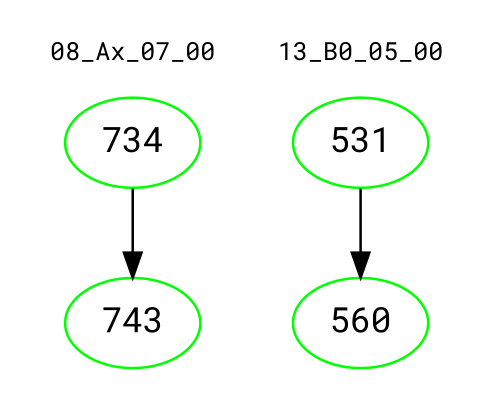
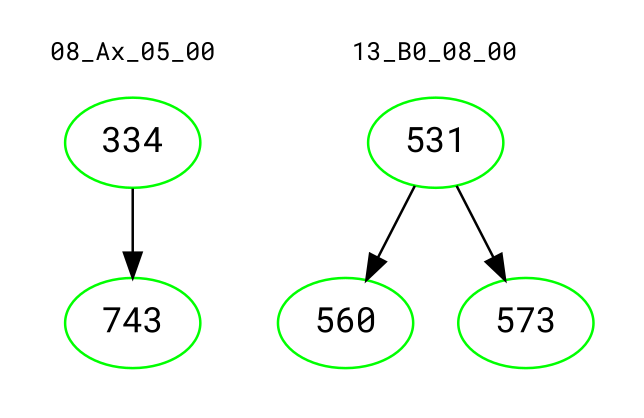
(134, 54) -> (134, 54)
(362, 54) -> (436, 54)
(133, 143) -> (133, 143)
none -> (526, 323)
